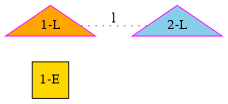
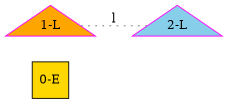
(50, 80) -> (50, 80)
